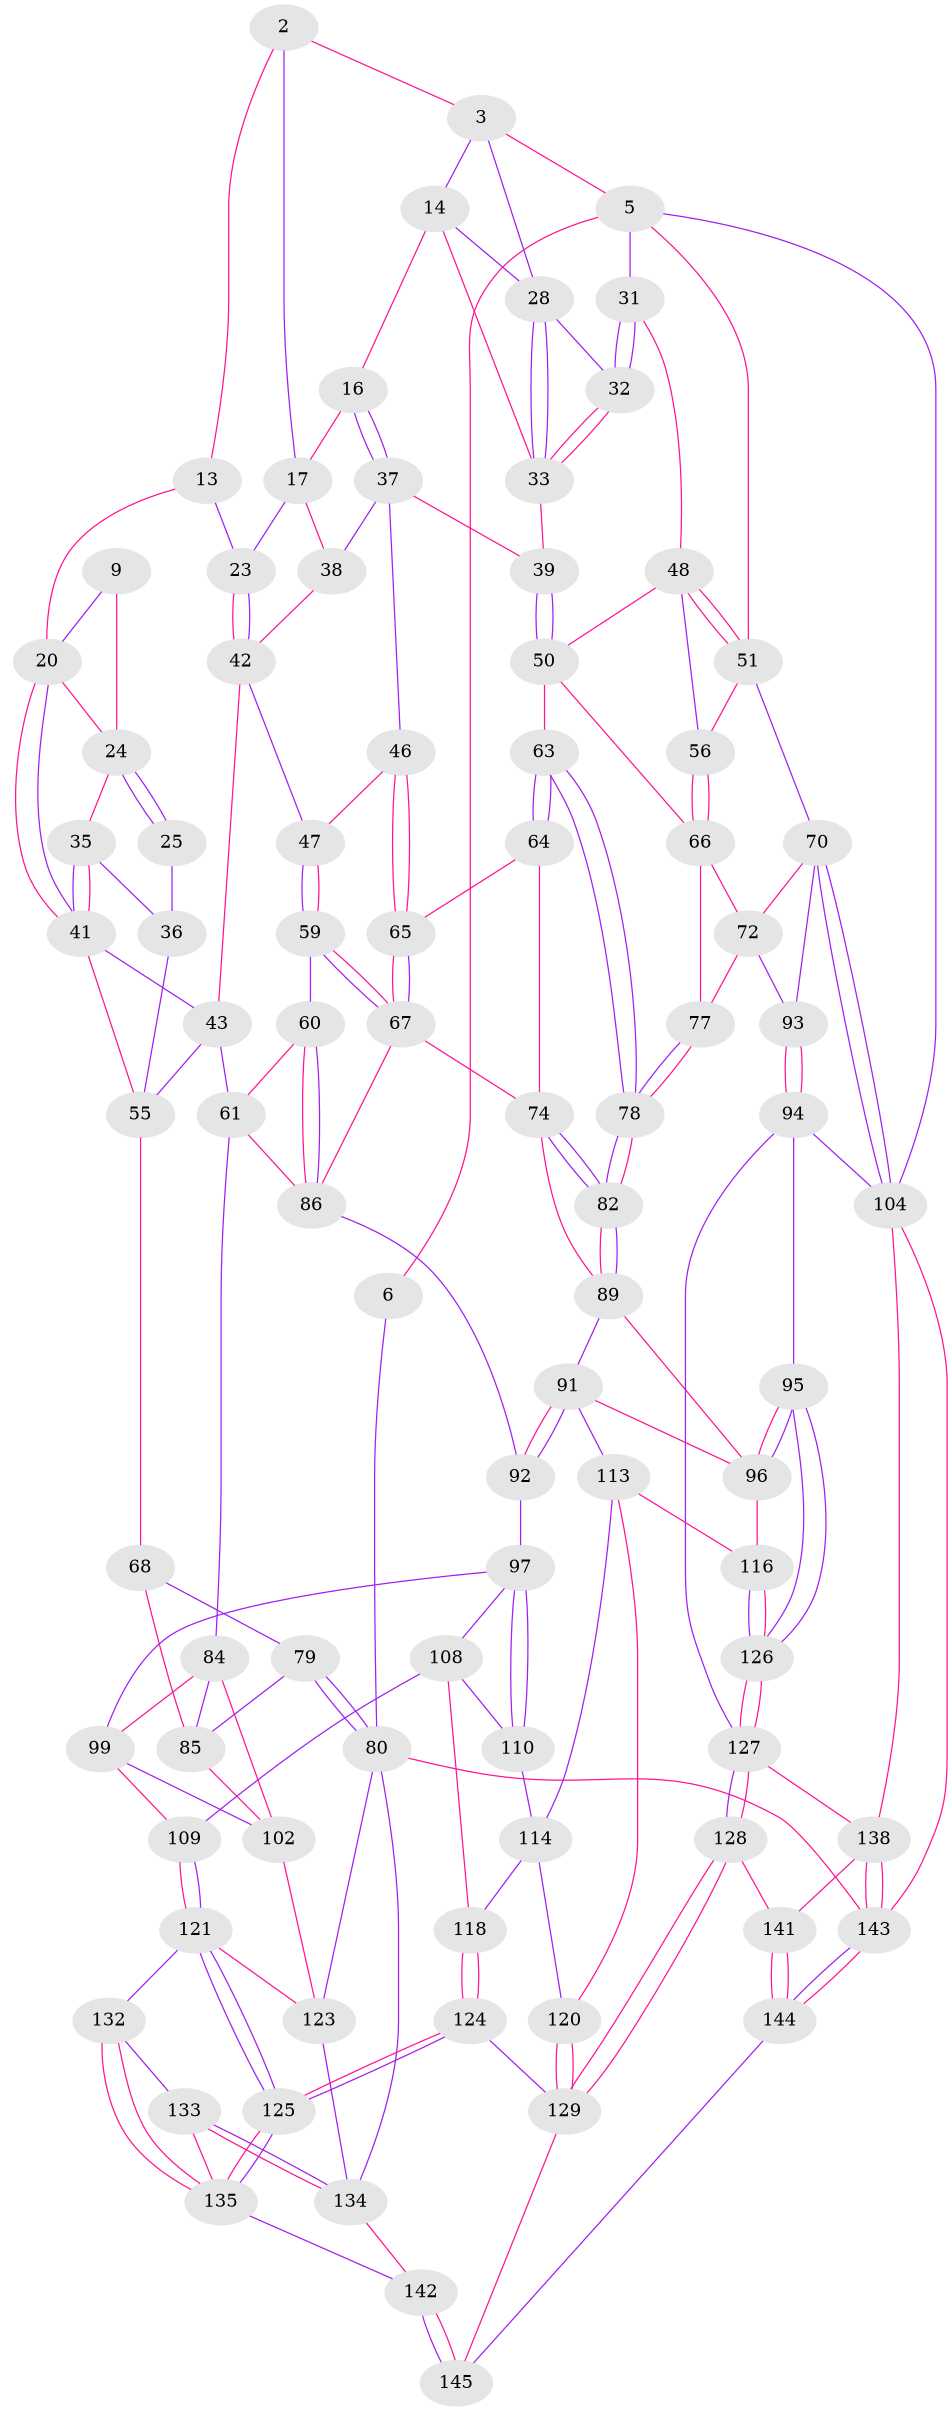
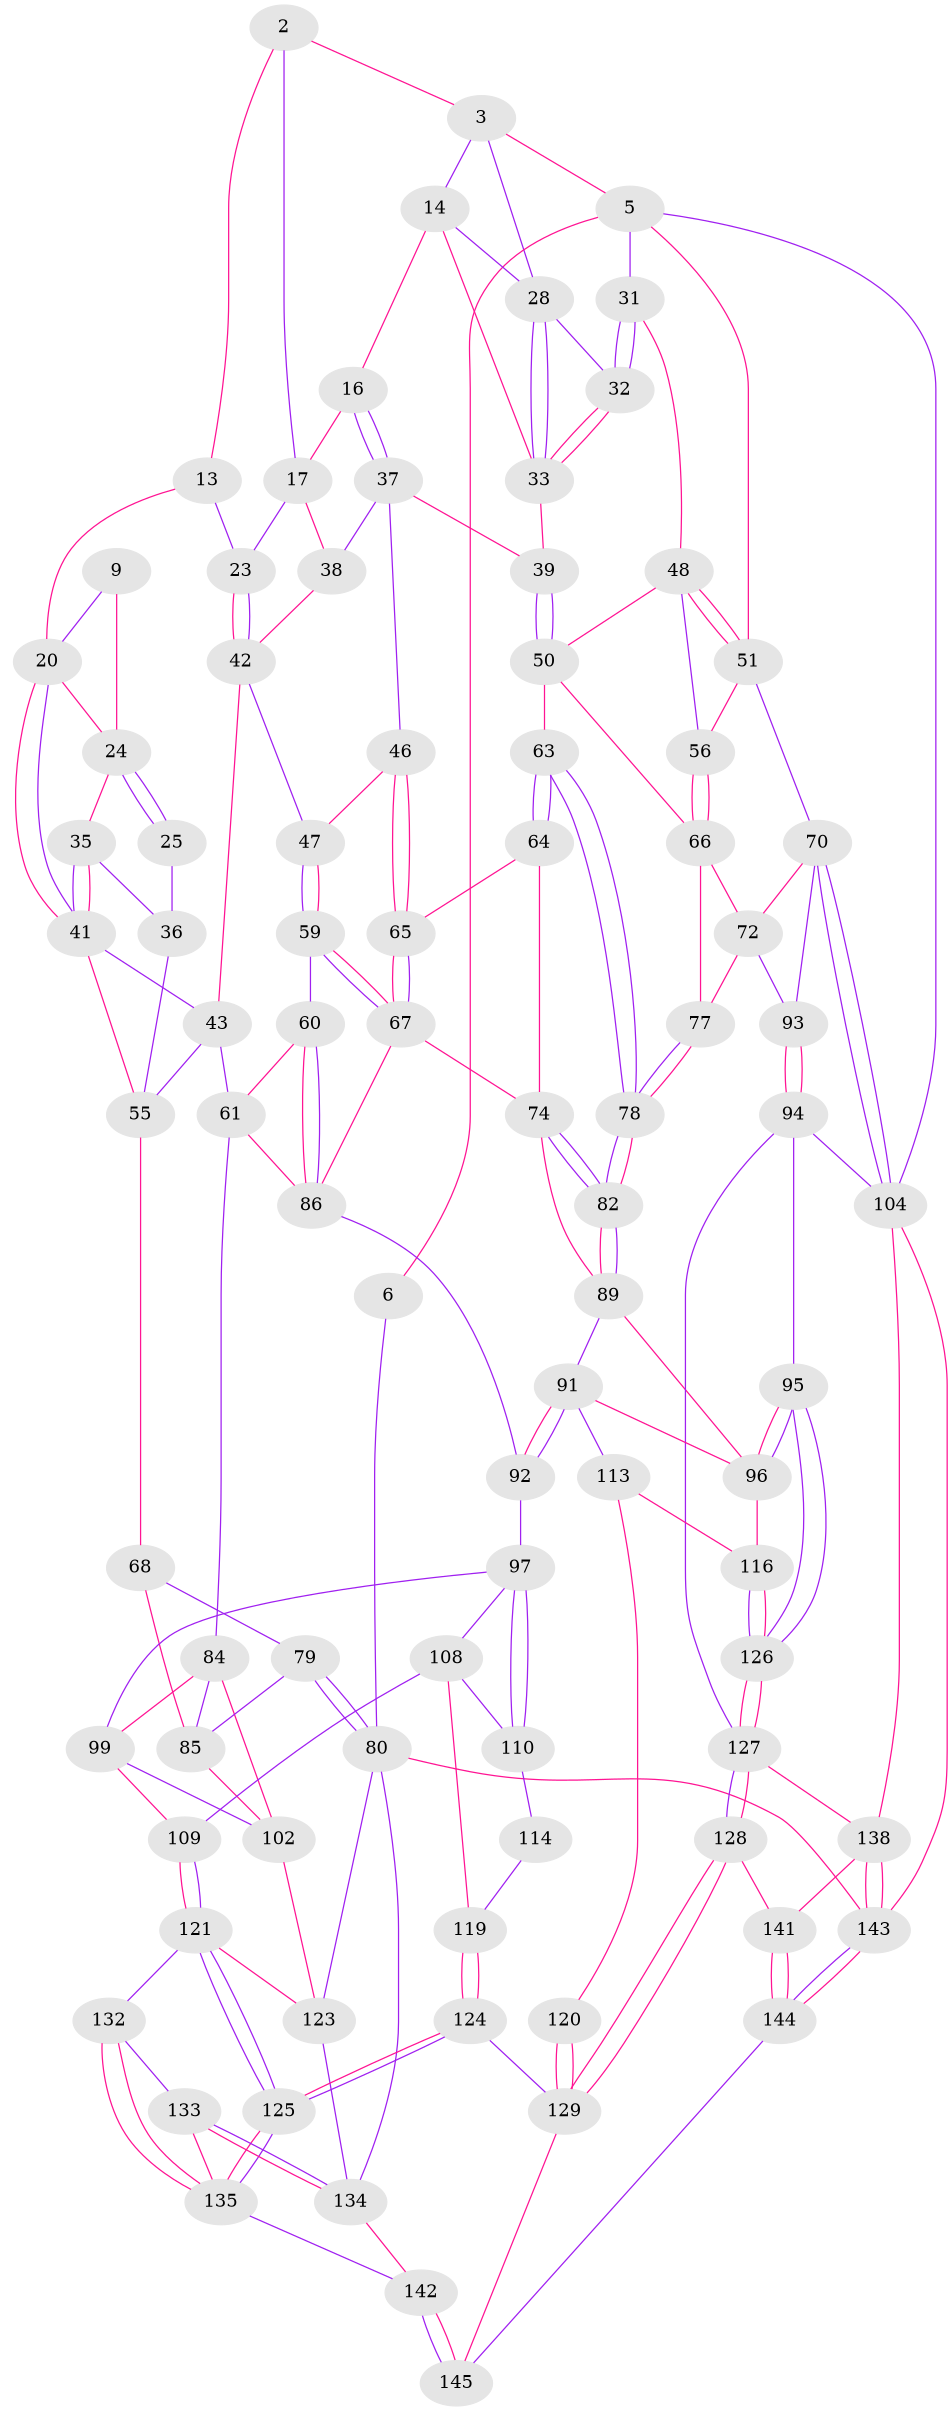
(591, 1662) -> none
(470, 1930) -> (470, 1930)
(550, 1930) -> none
